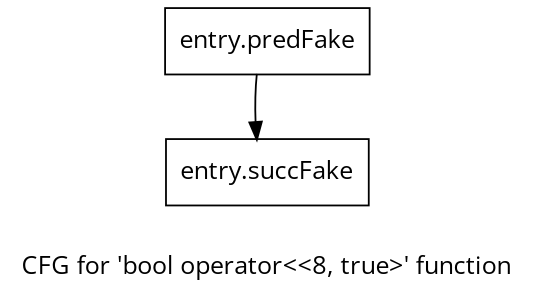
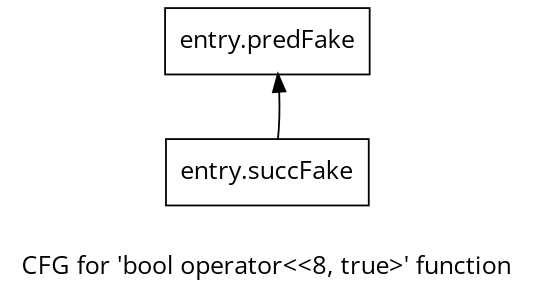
(255, 98) -> (279, 116)
